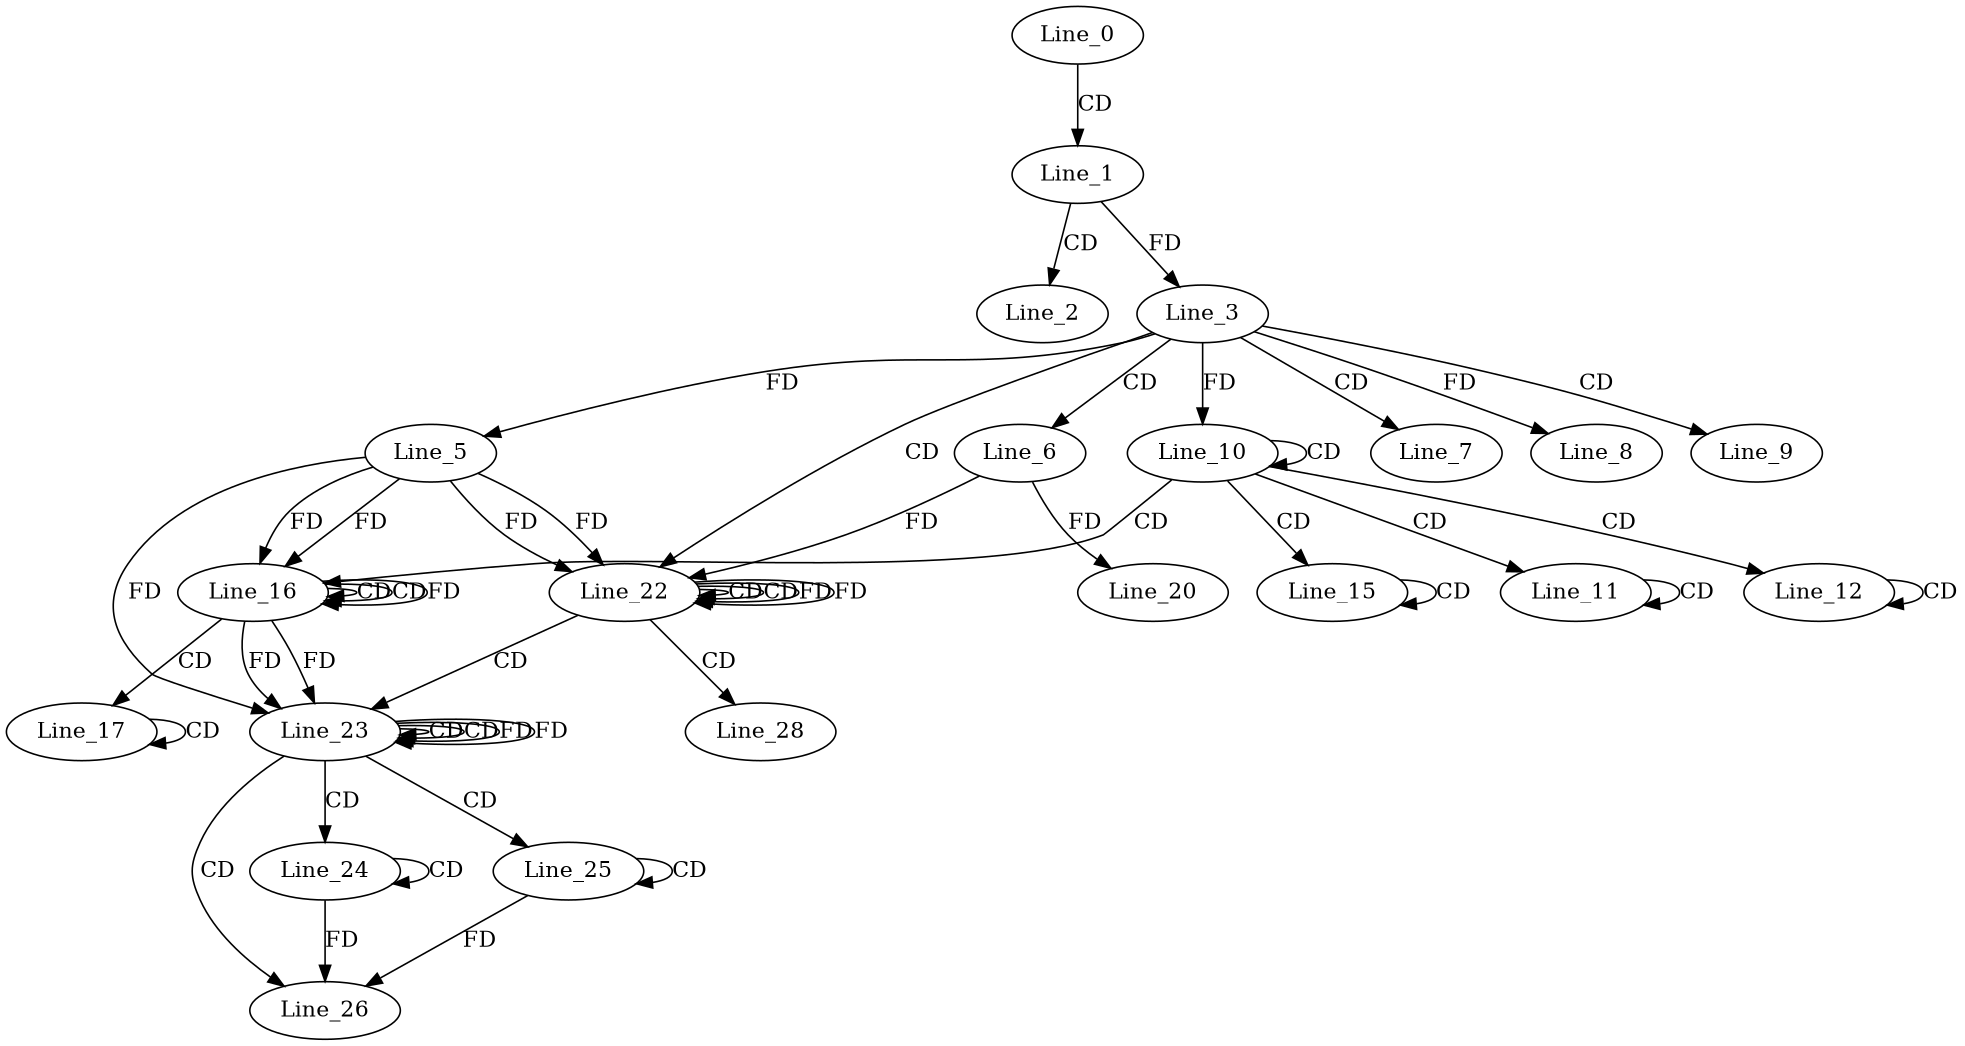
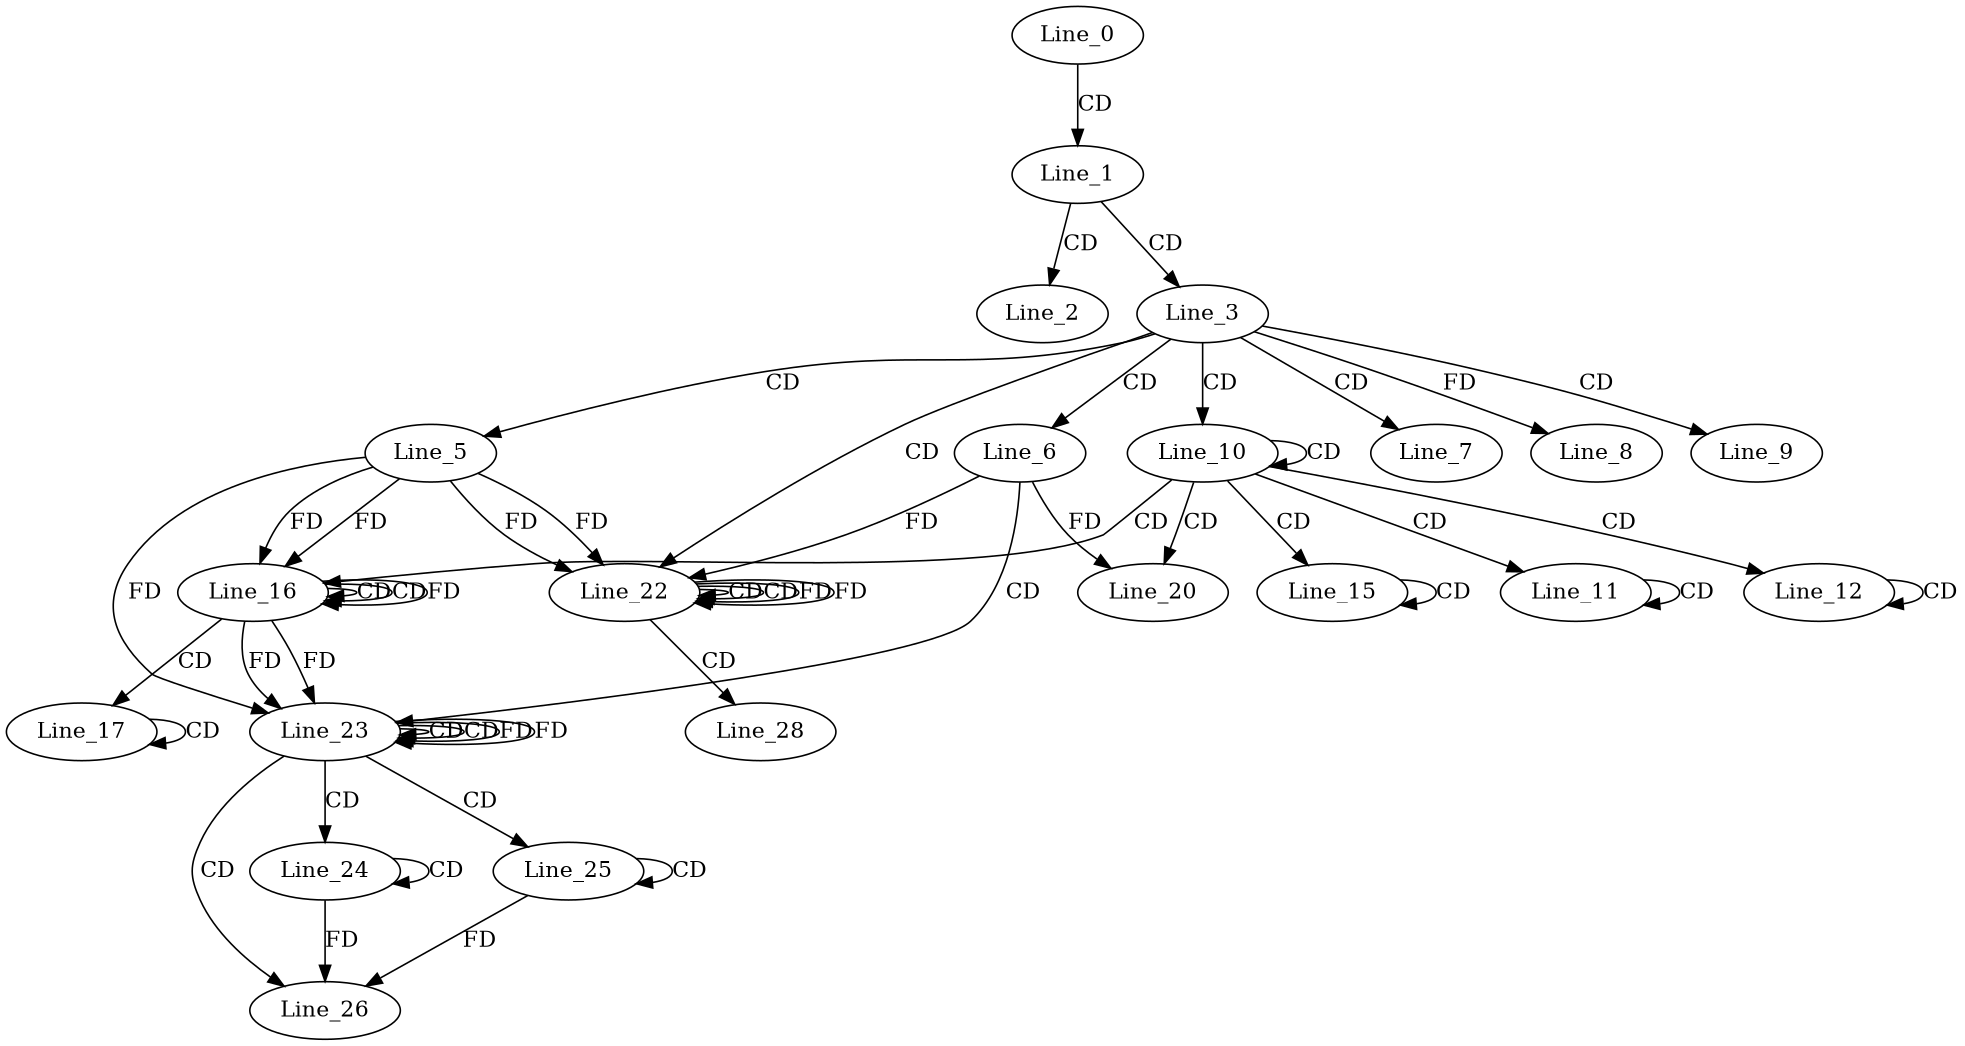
(1166, 244) -> (1166, 244)
(783, 384) -> (783, 384)
(1220, 384) -> (1220, 384)
none -> (1182, 516)
(482, 659) -> (769, 673)
